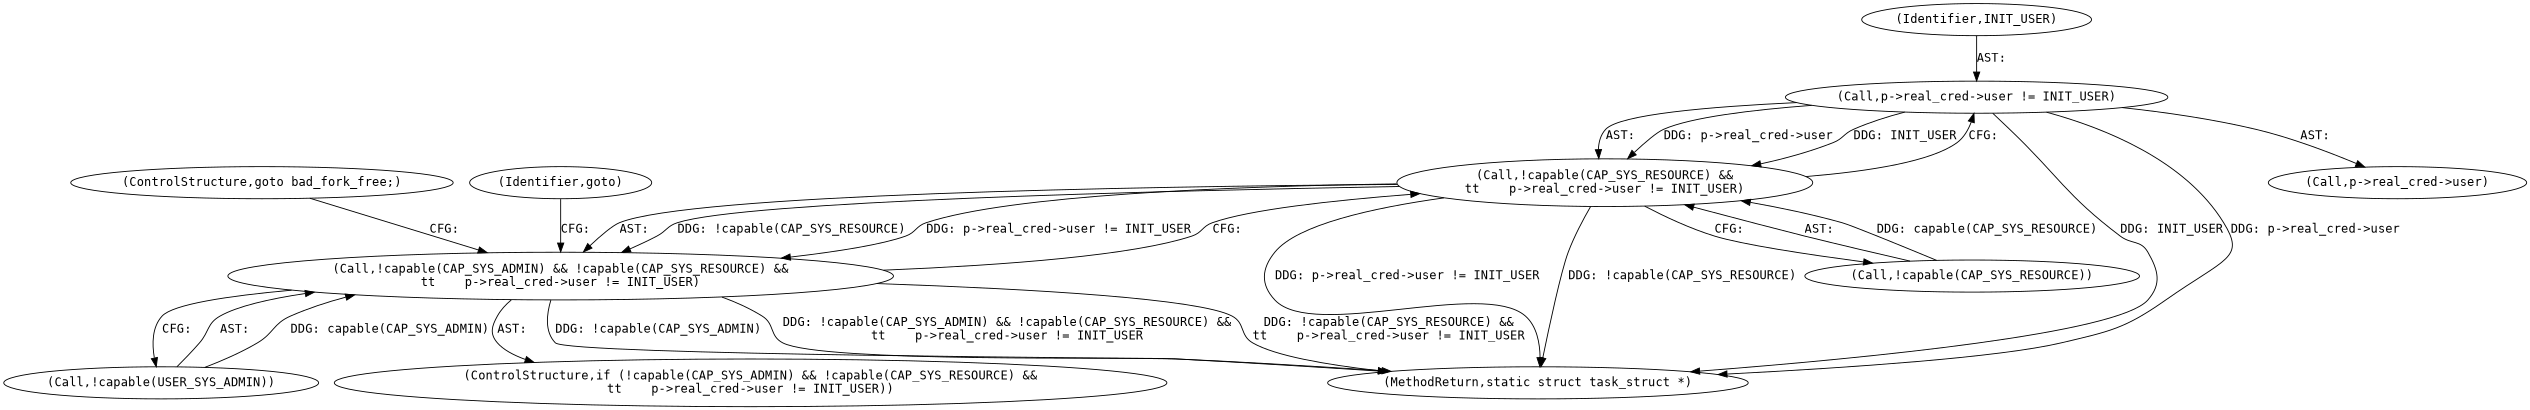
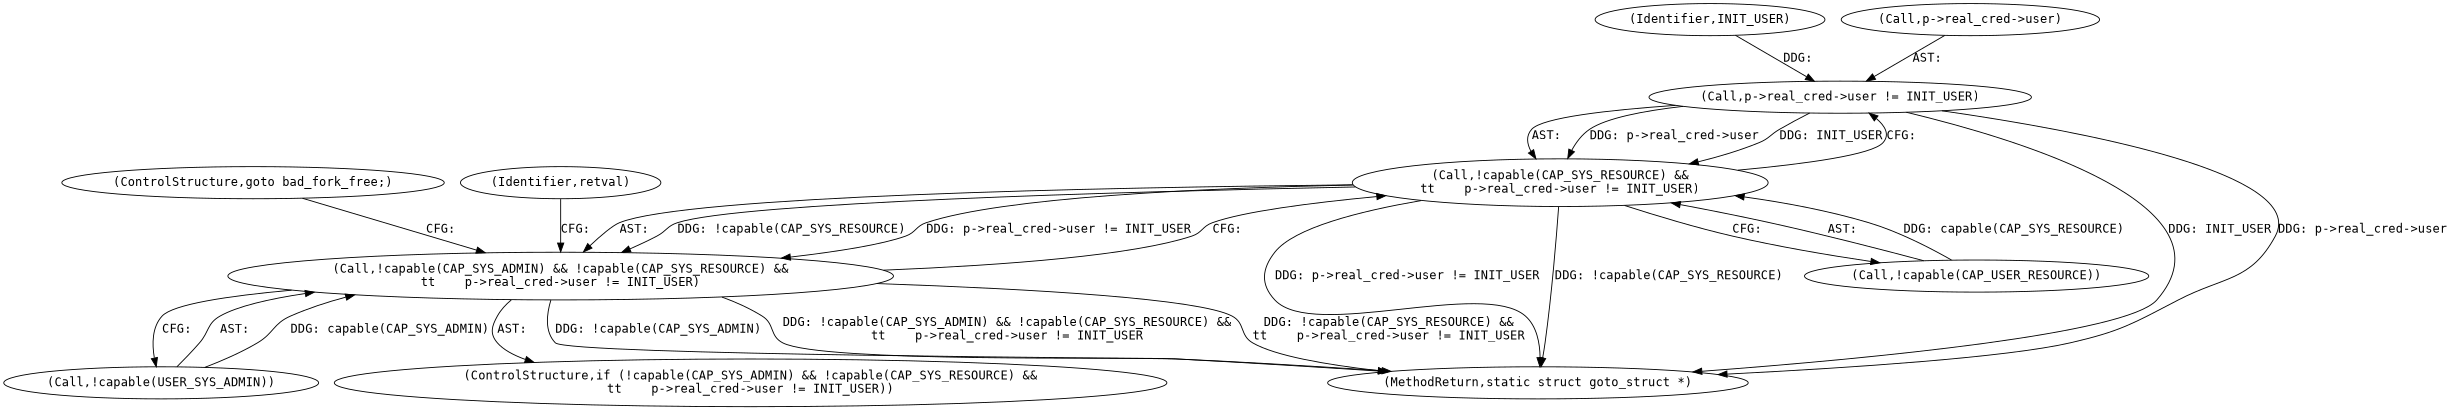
(1995, 58) -> (1802, 58)
(2242, 126) -> (1909, 56)
(561, 183) -> (561, 183)
(1972, 276) -> (1977, 276)
(1538, 383) -> (1538, 383)
